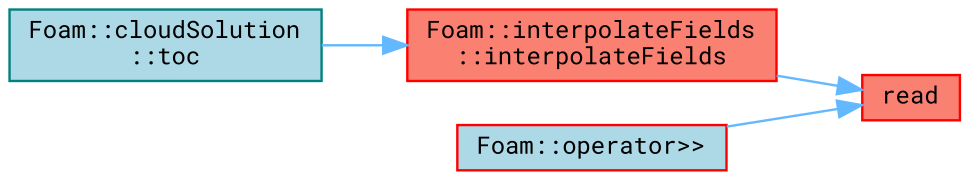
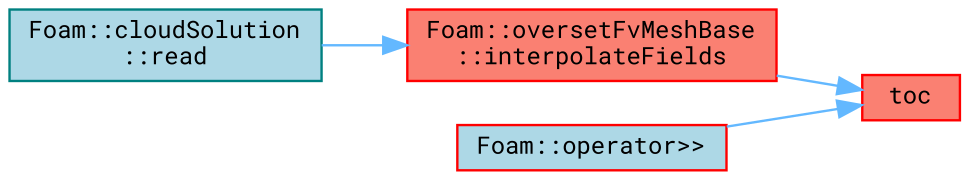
(166, 45) -> (166, 45)
(592, 45) -> (592, 45)
(911, 98) -> (911, 98)
